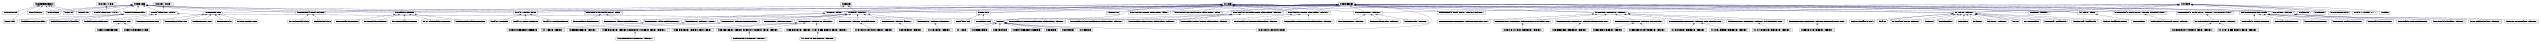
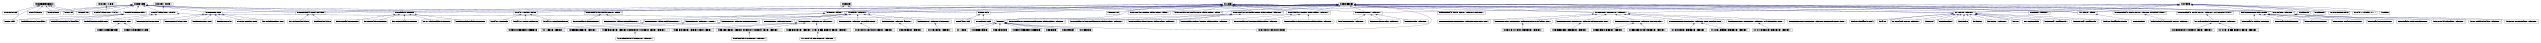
none -> (273, 22)
(1817, 30) -> none
